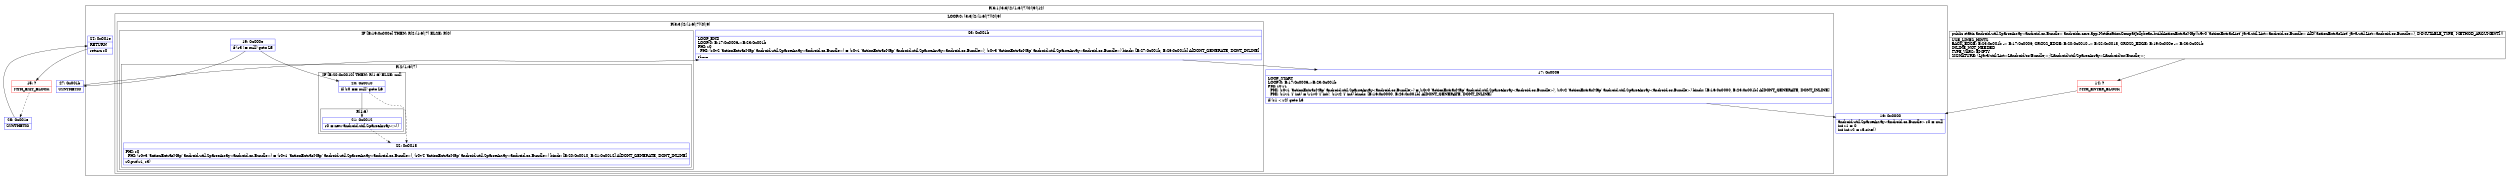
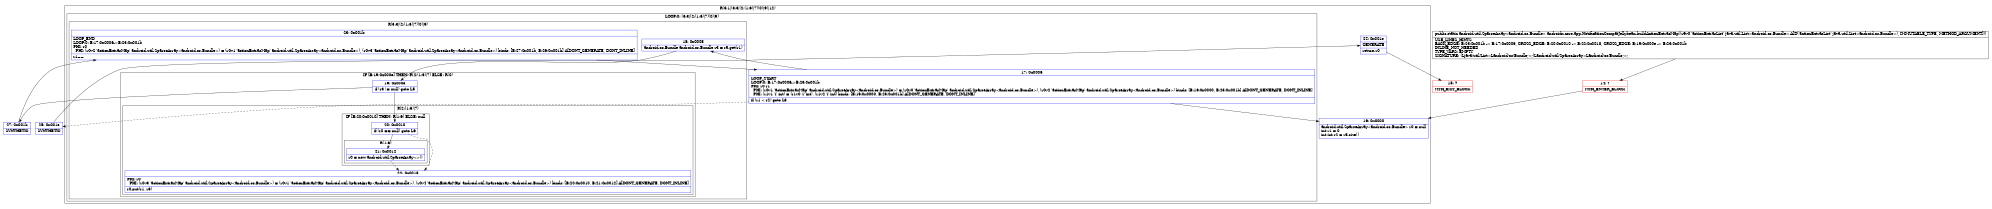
(98, 45) -> (1373, 45)
none -> (693, 45)
(25, 104) -> (304, 108)
